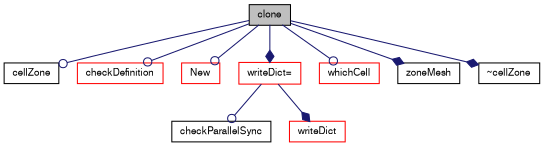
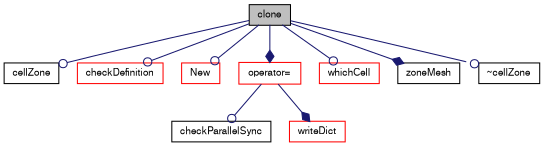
(378, 41) -> (378, 41)
(270, 73) -> (270, 73)
